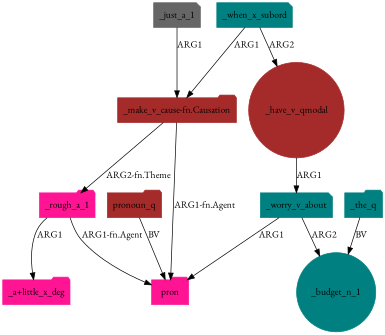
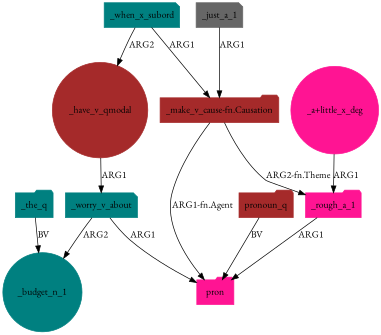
(112, 235) -> (311, 235)
(33, 243) -> (334, 170)
(36, 292) -> (335, 110)
